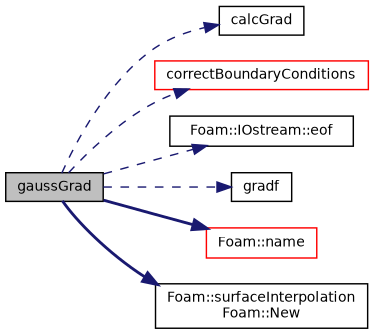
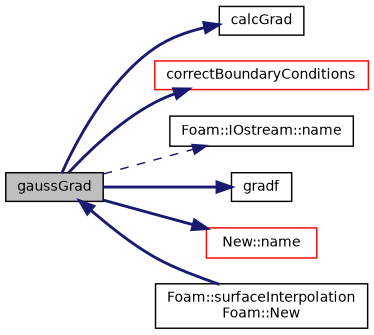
(117, 83) -> (117, 83)
(117, 127) -> (117, 127)
(262, 131) -> (262, 131)
(160, 187) -> (160, 187)
(100, 242) -> (151, 255)
(262, 243) -> (262, 243)
